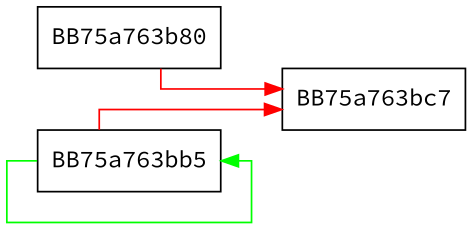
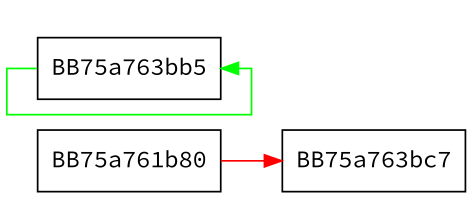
(129, 38) -> (129, 161)
(172, 110) -> none
